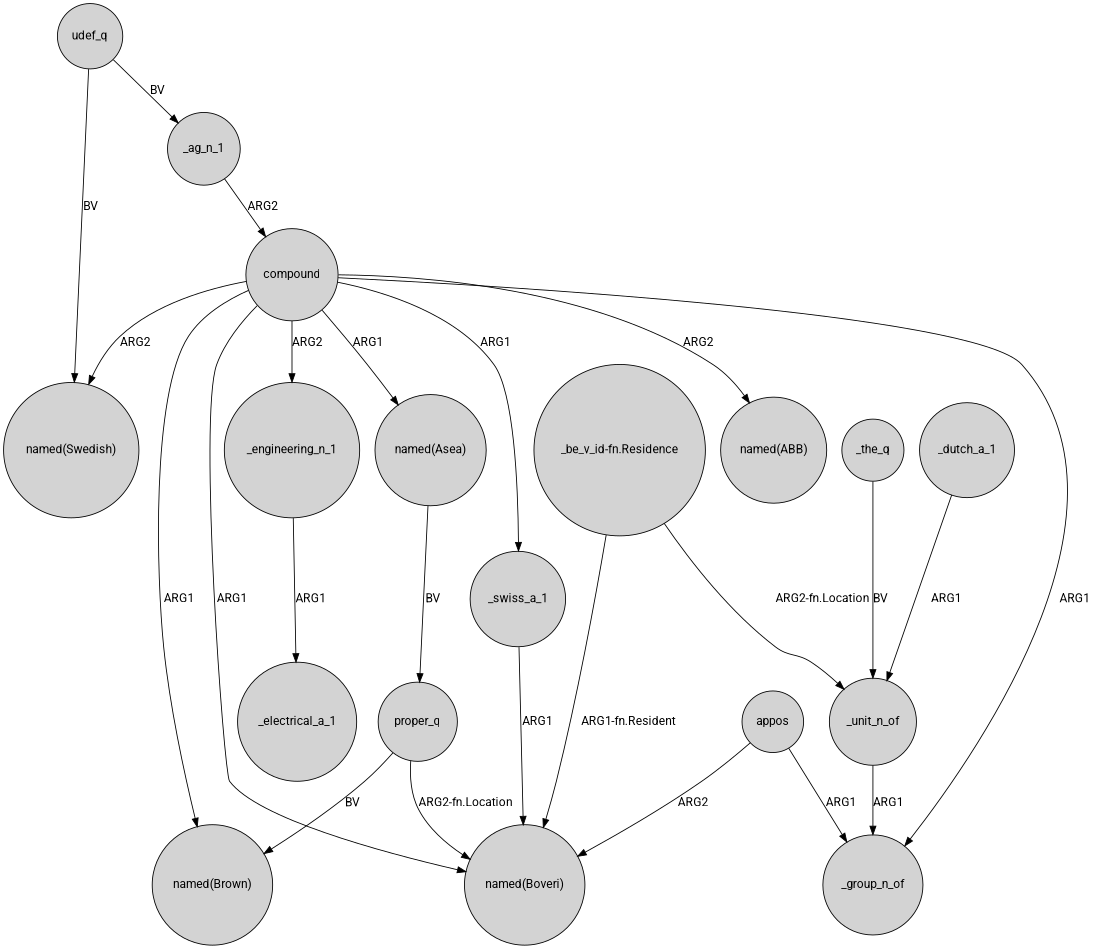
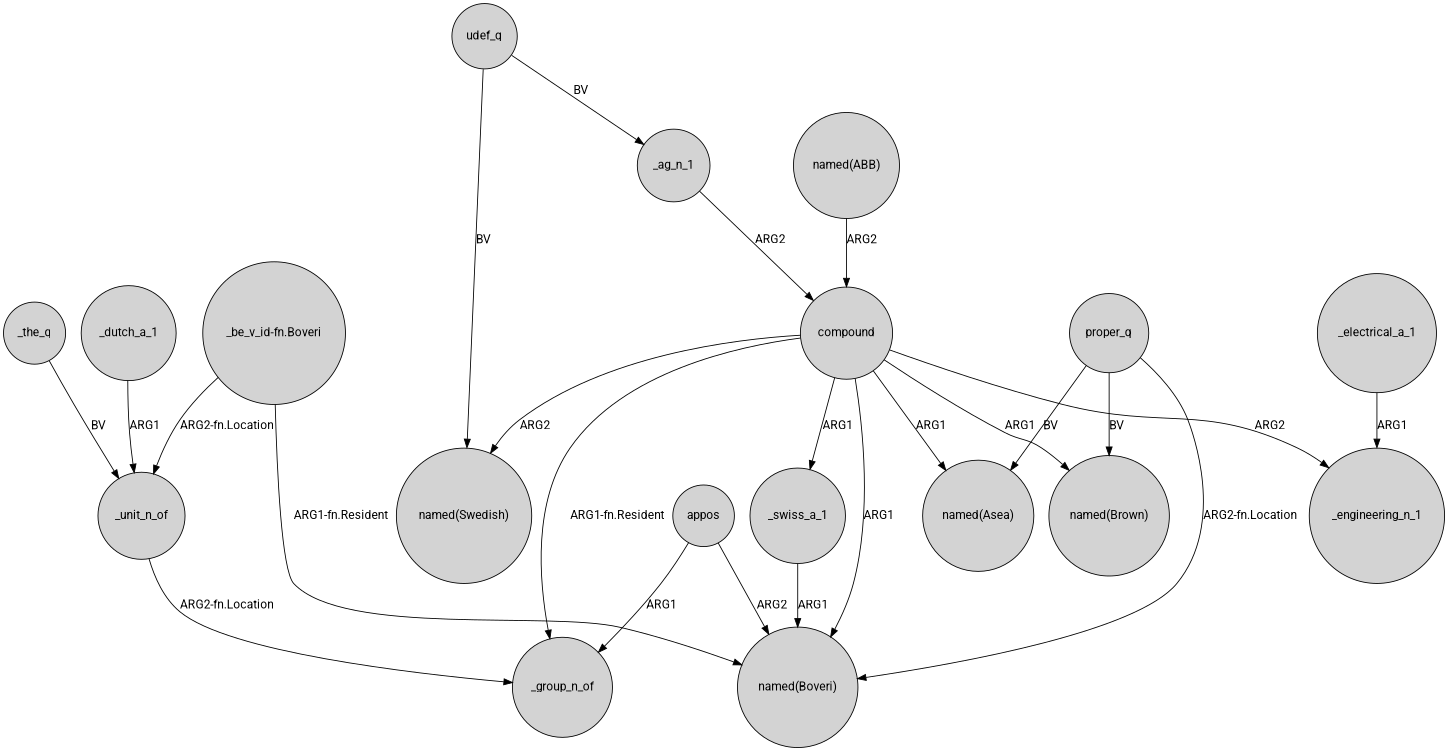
(554, 300) -> (846, 248)
(620, 450) -> (274, 333)
(295, 586) -> (1377, 416)
(424, 590) -> (1051, 414)
(1075, 599) -> (618, 516)
(888, 803) -> (227, 605)
